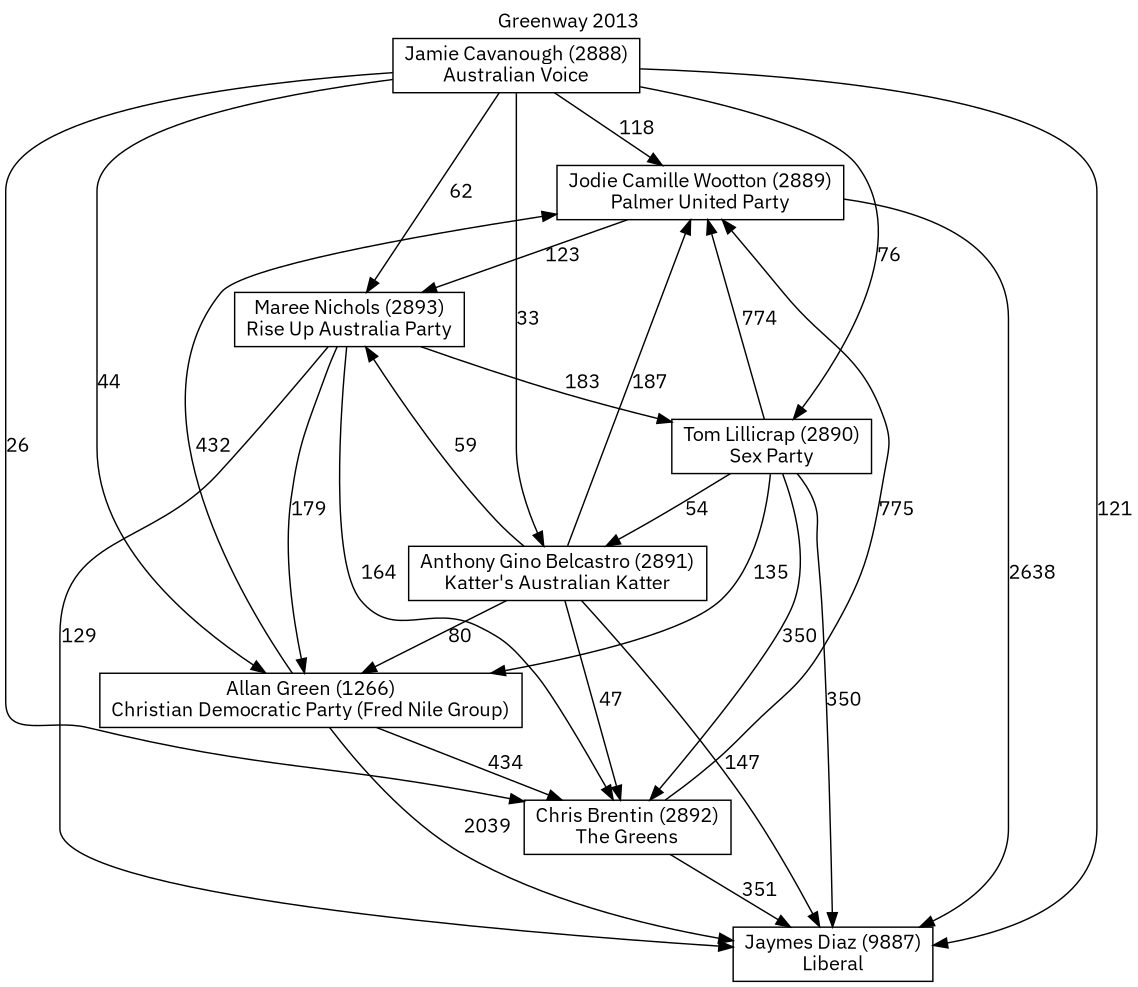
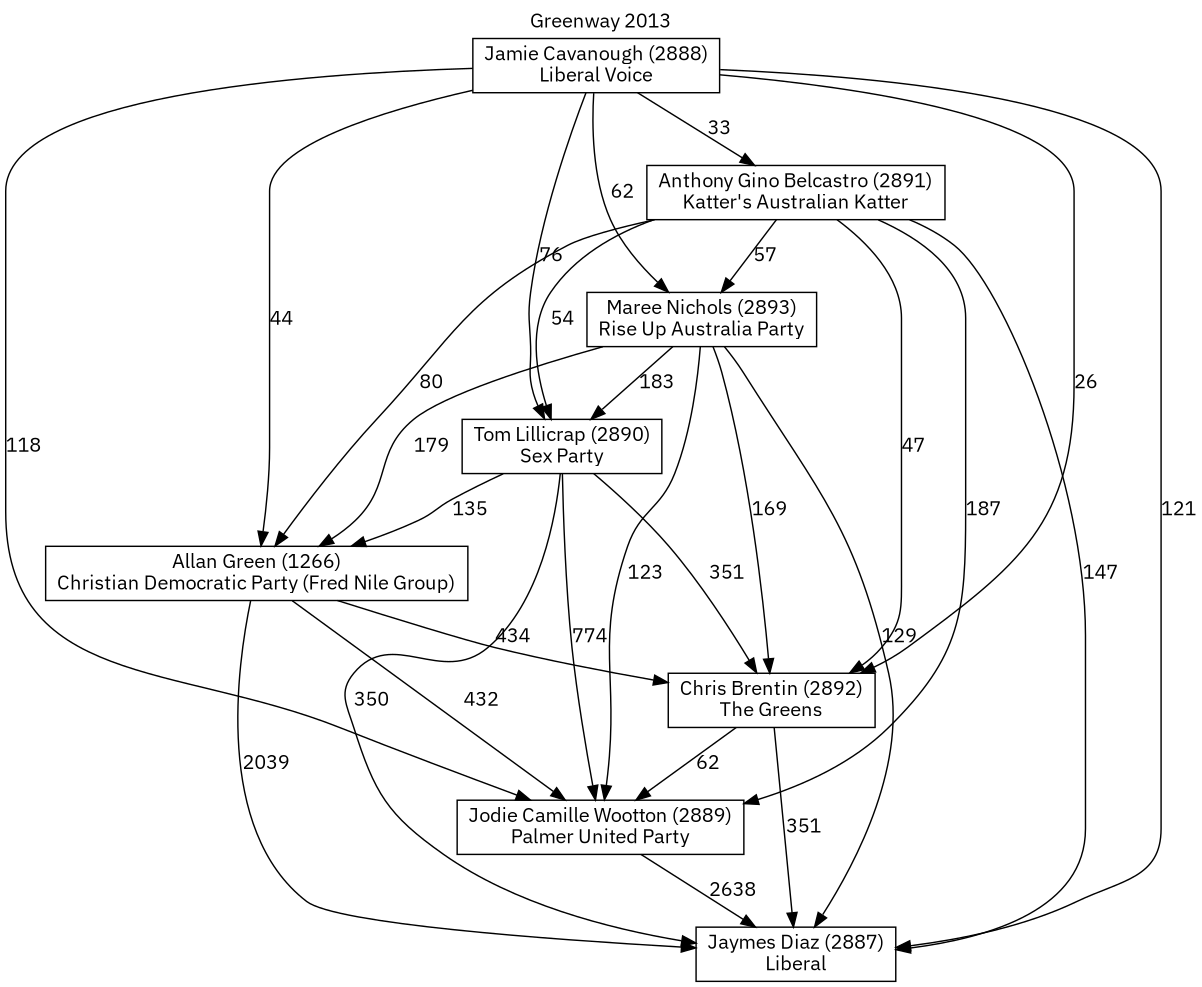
(516, 66) -> (596, 66)
(532, 254) -> (624, 558)
(466, 446) -> (765, 256)
(675, 507) -> (554, 288)
(896, 510) -> (708, 764)
(379, 573) -> (770, 510)
(799, 637) -> (727, 573)
(833, 954) -> (796, 954)
